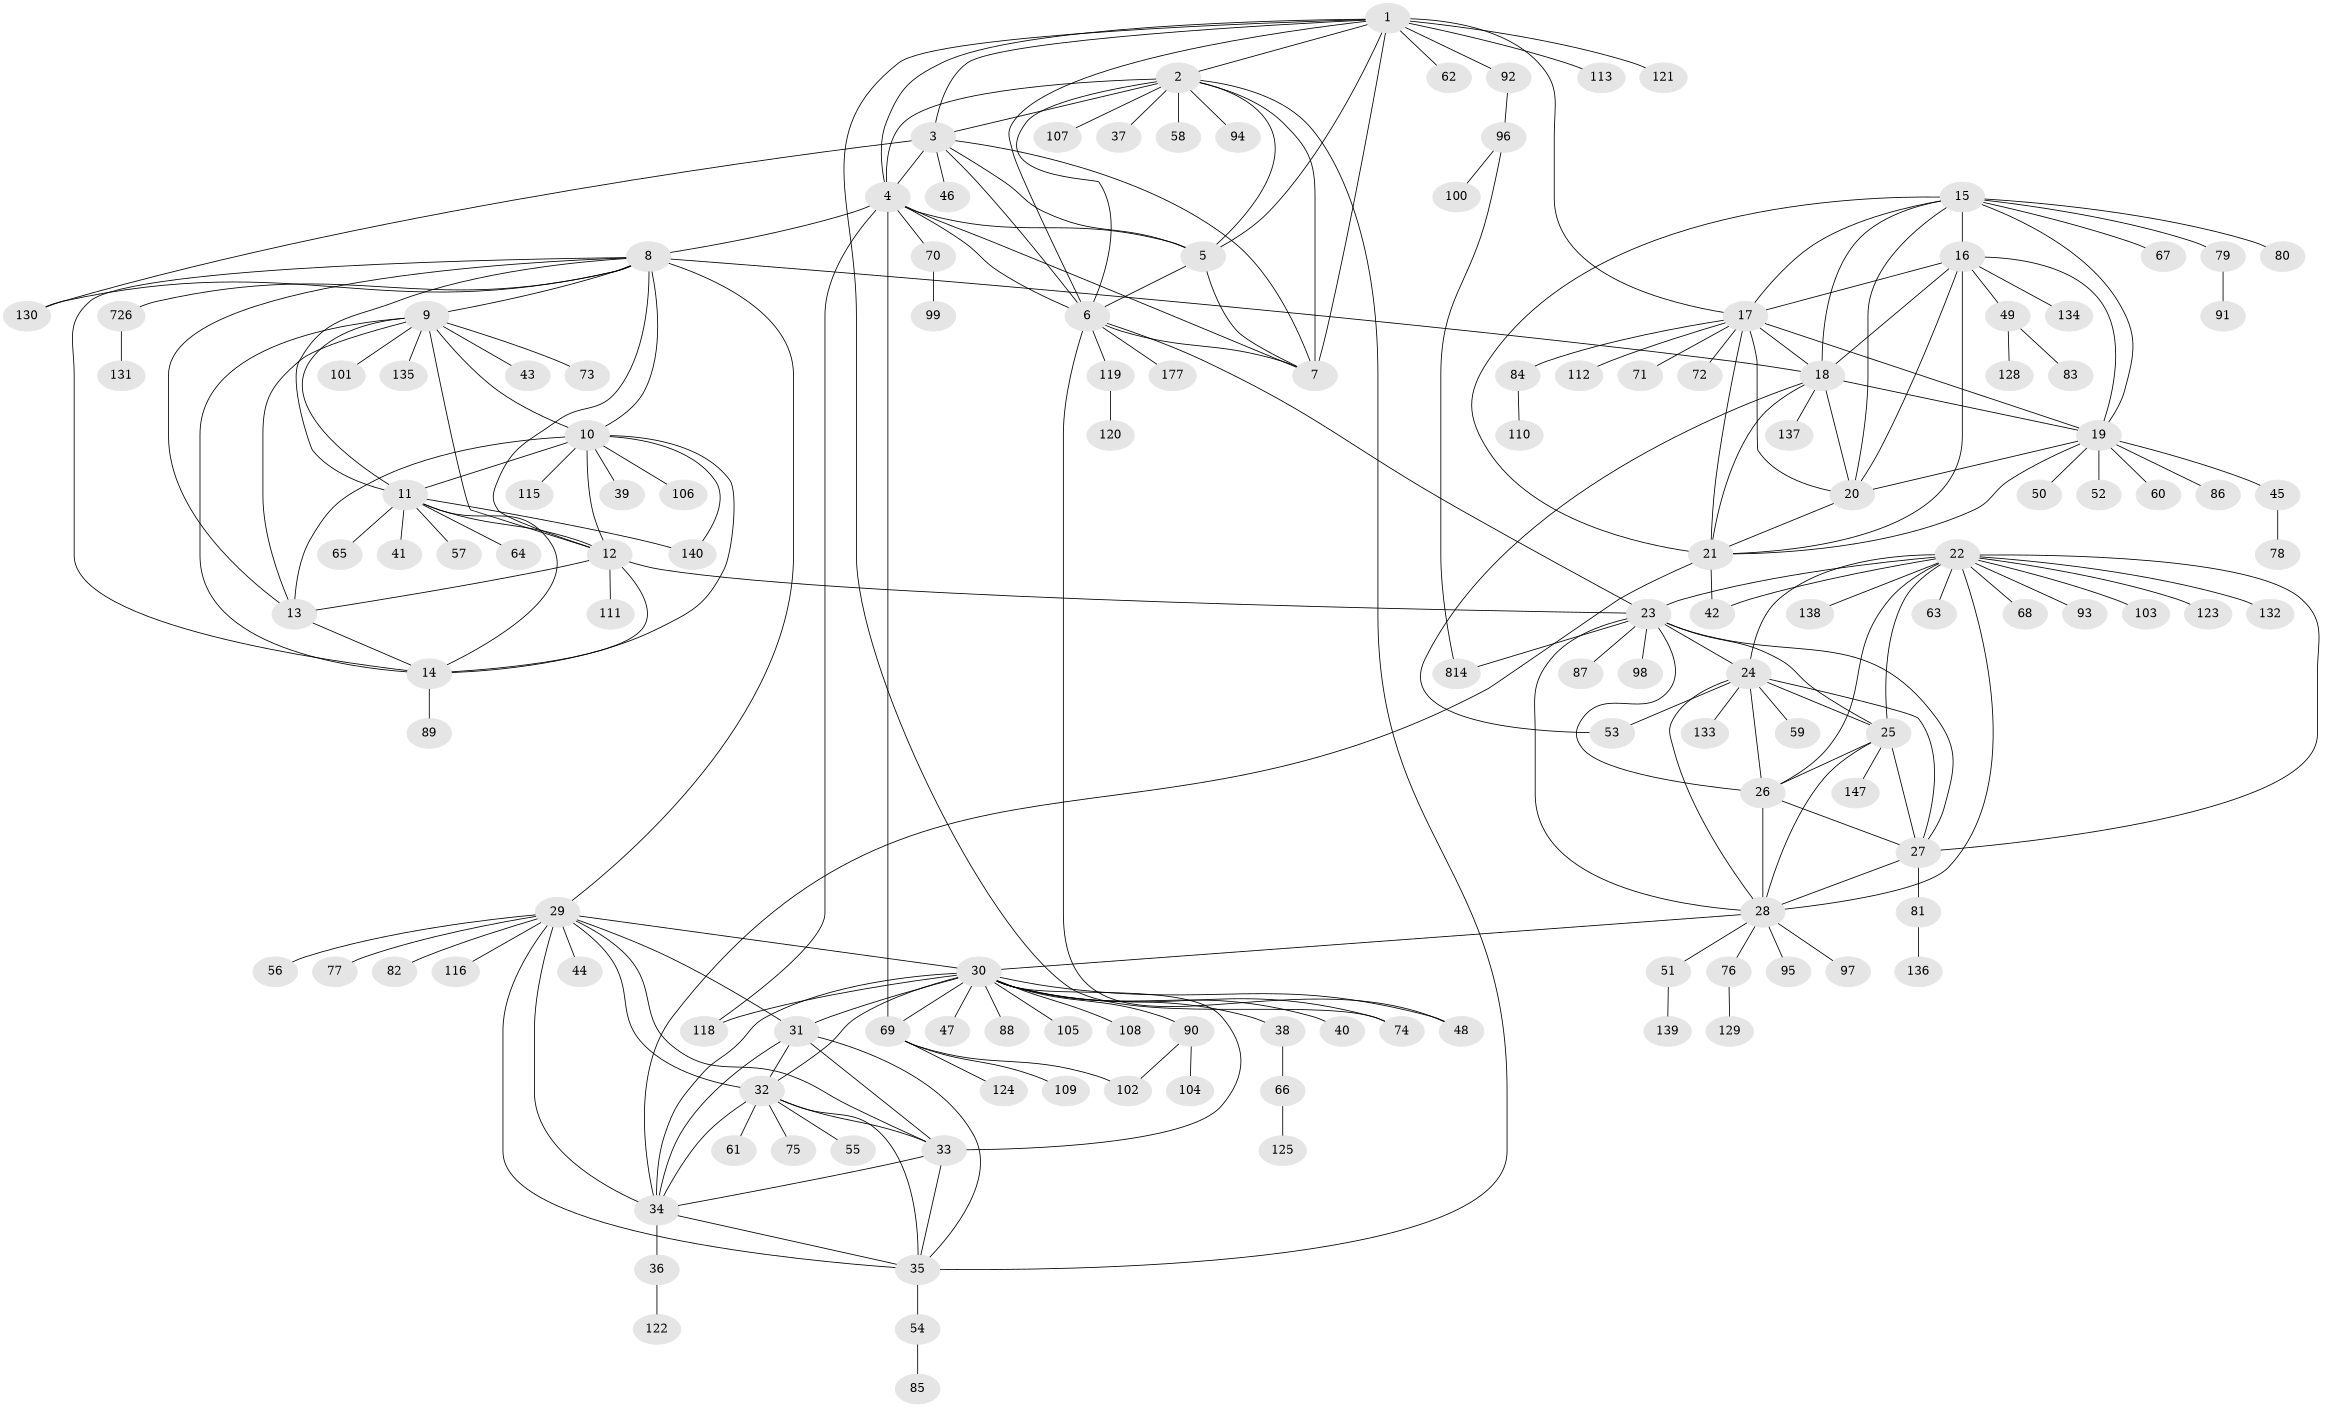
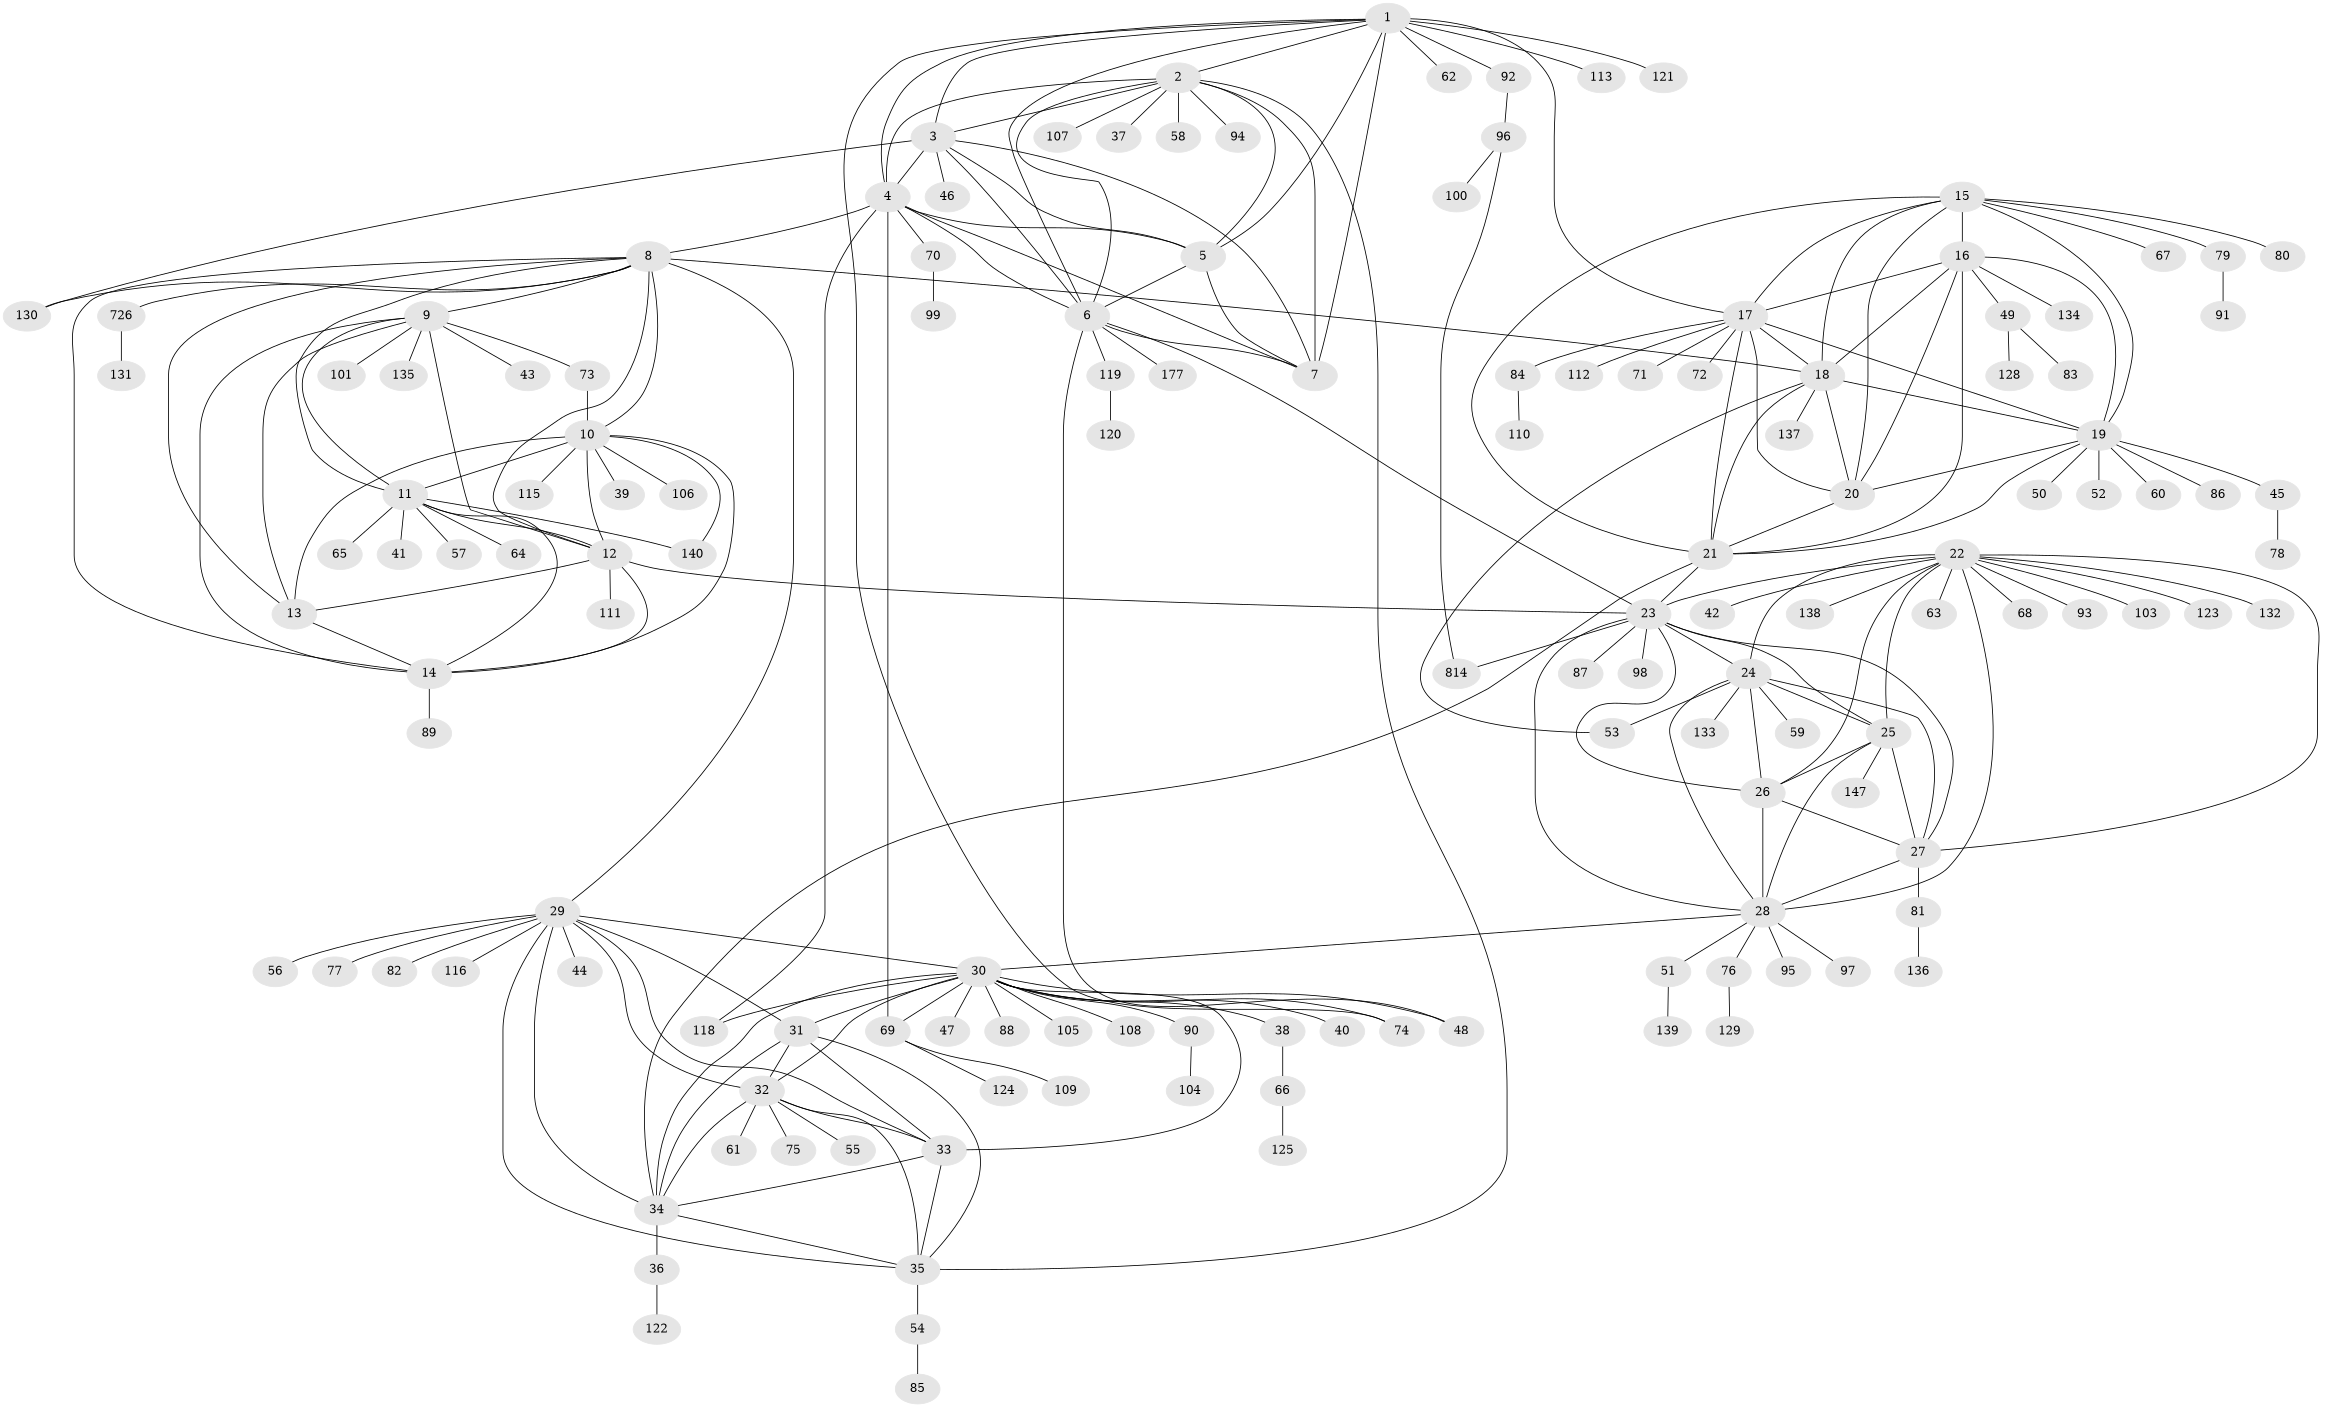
(495, 389) -> (587, 403)
(1712, 584) -> (1680, 584)
(1128, 1091) -> none
